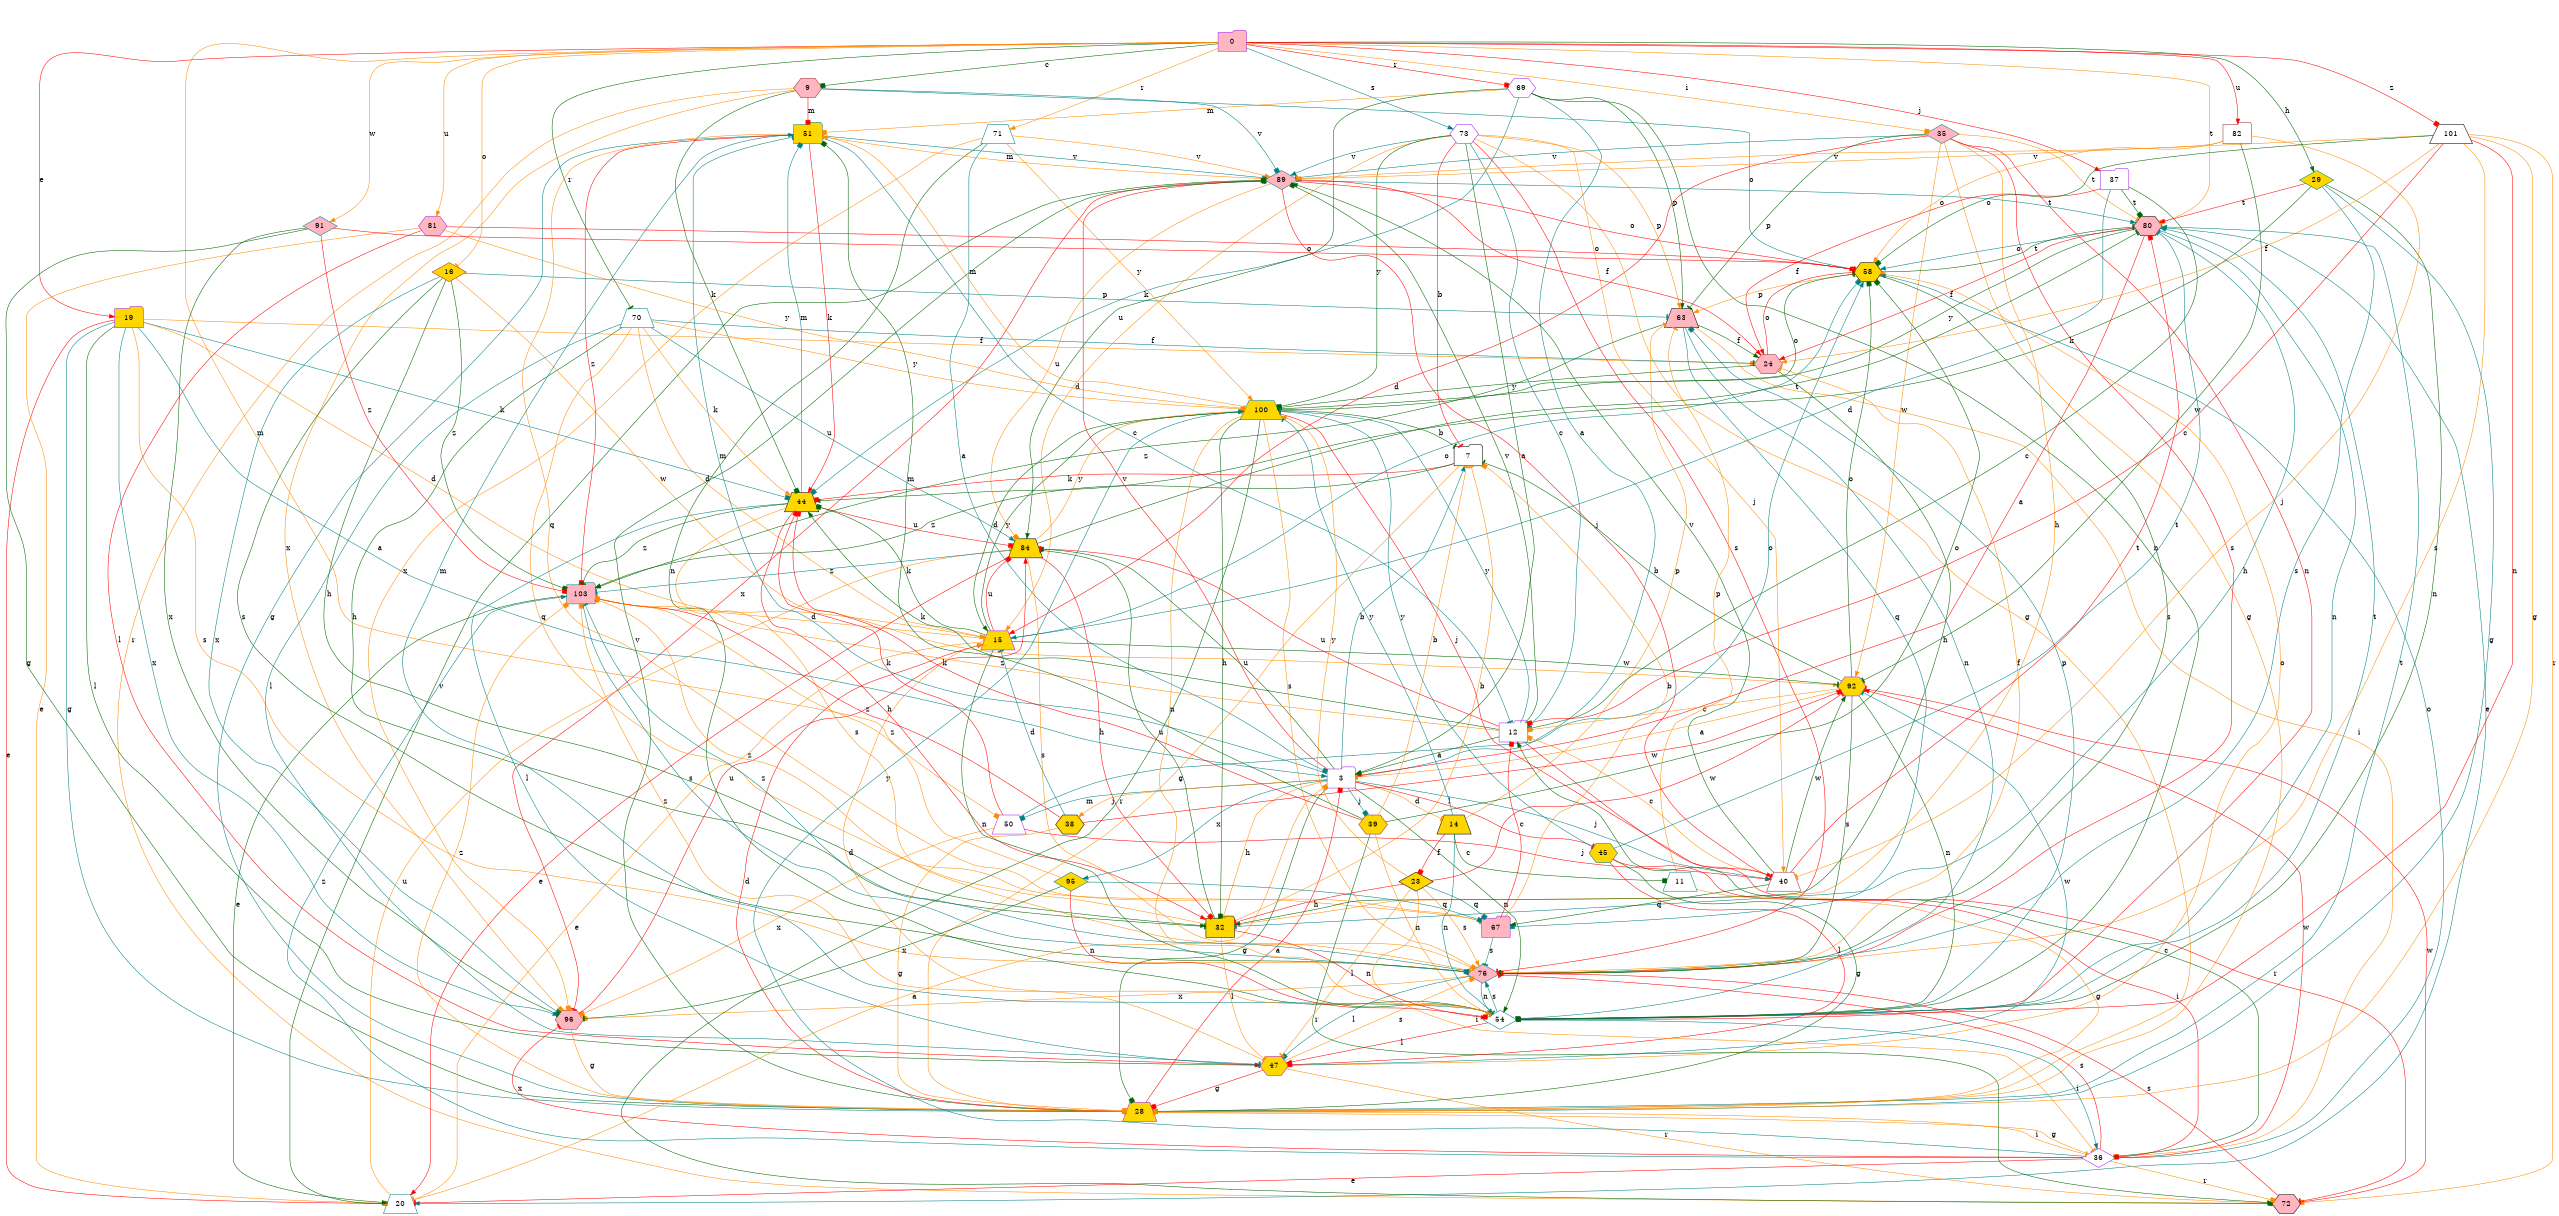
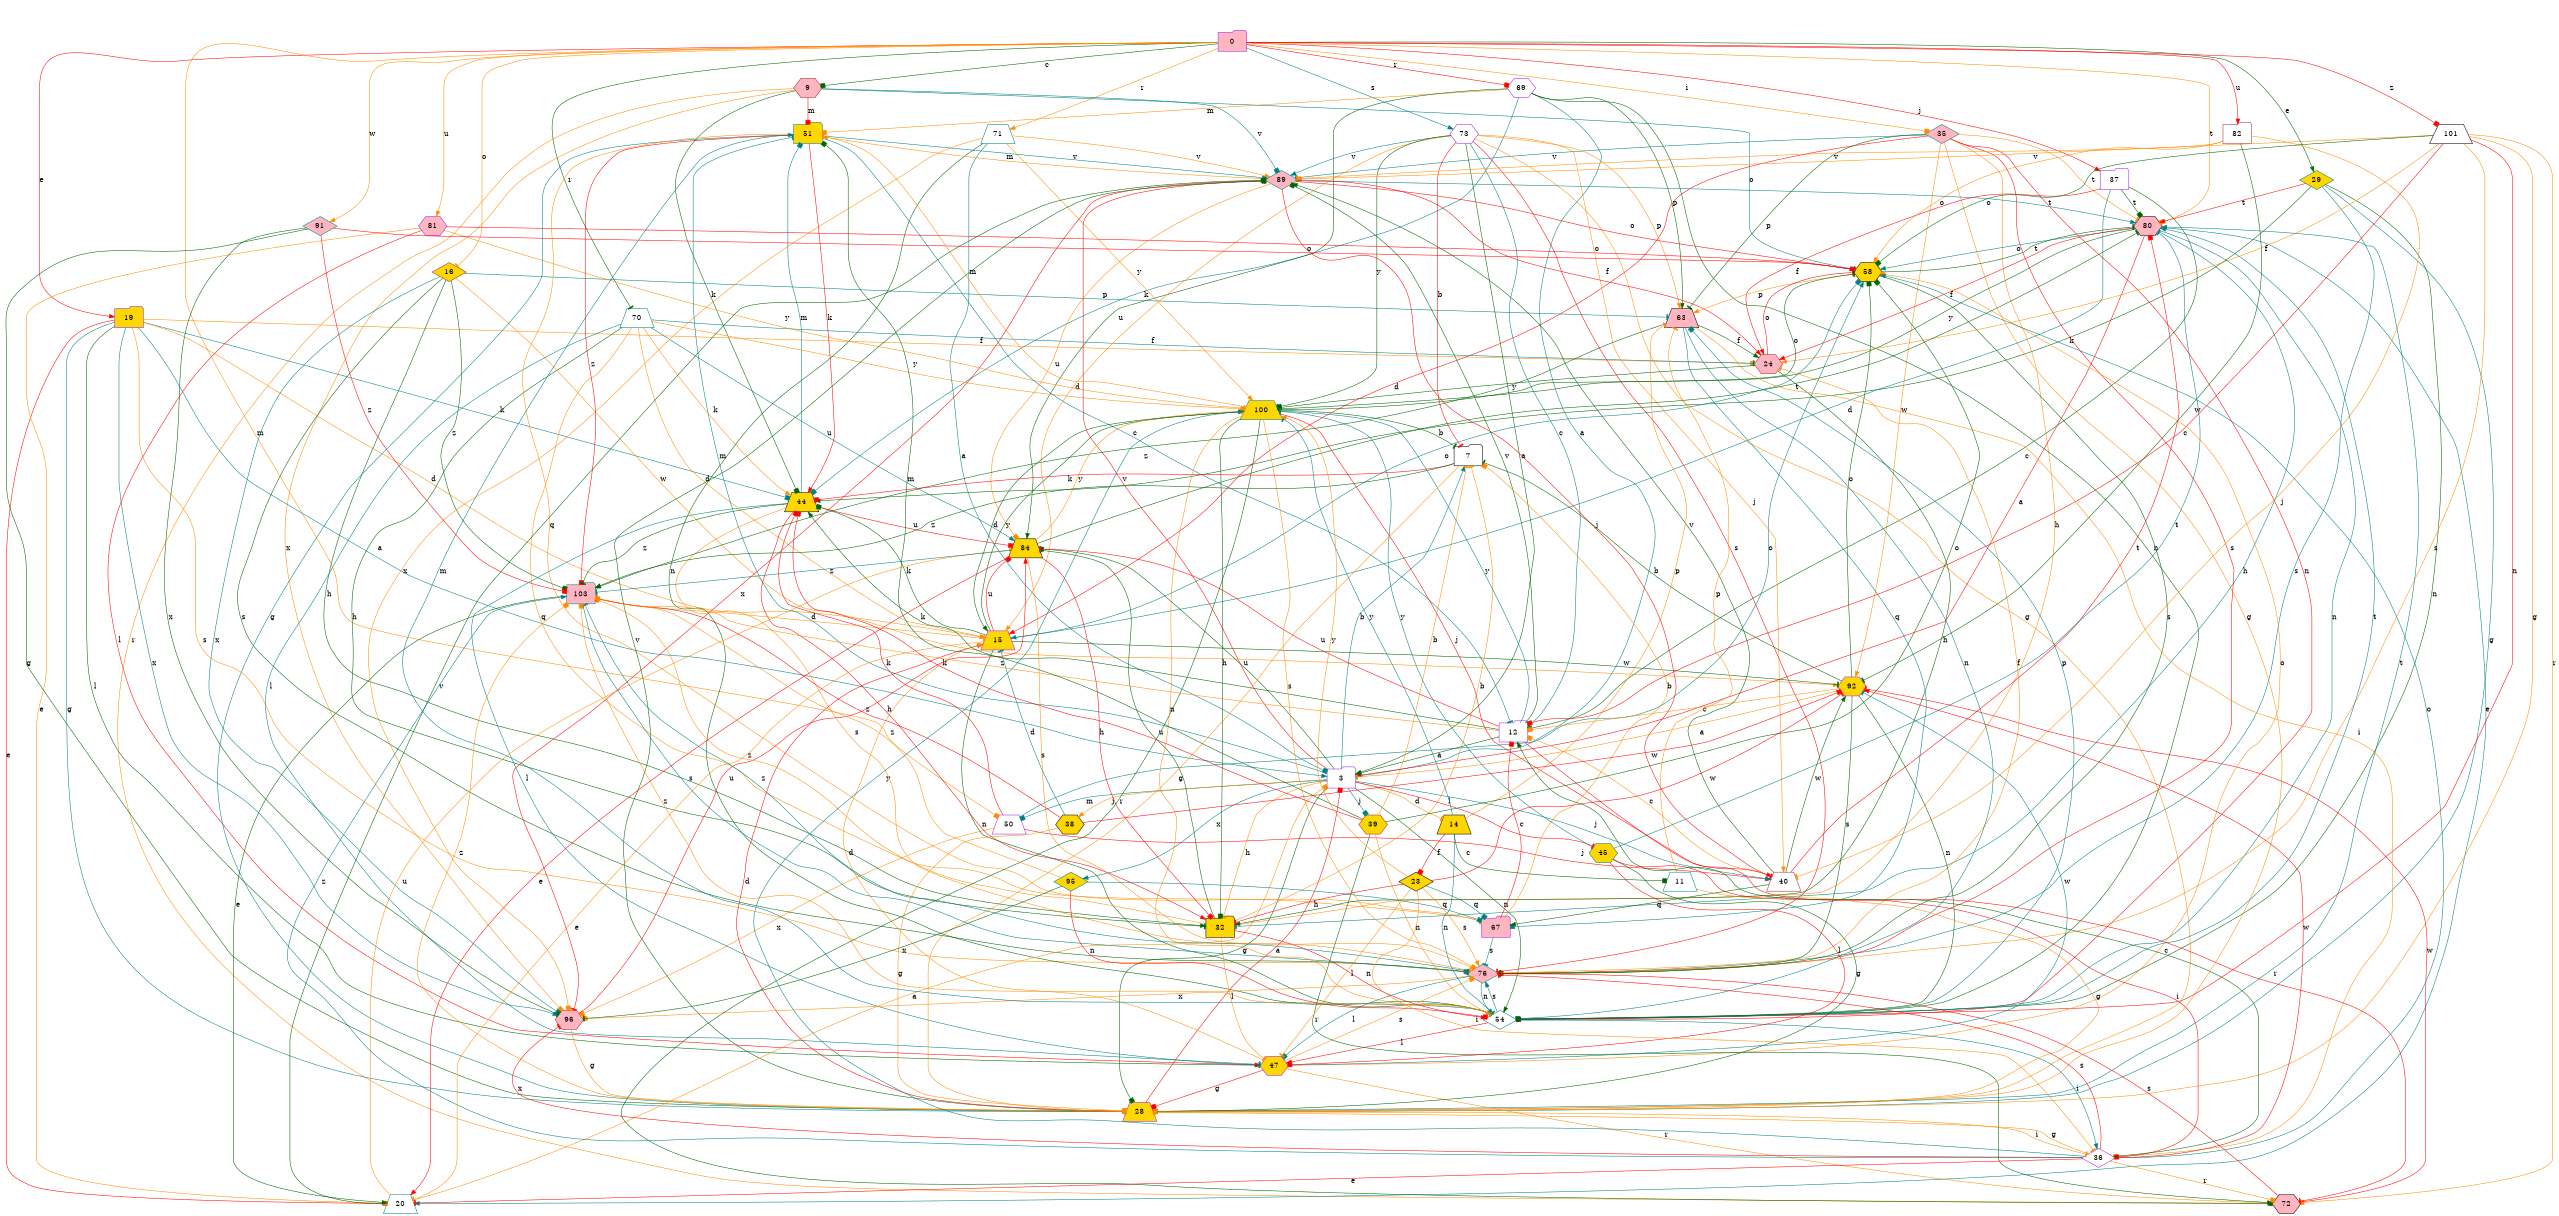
(2288, 111) -> (2288, 111)
